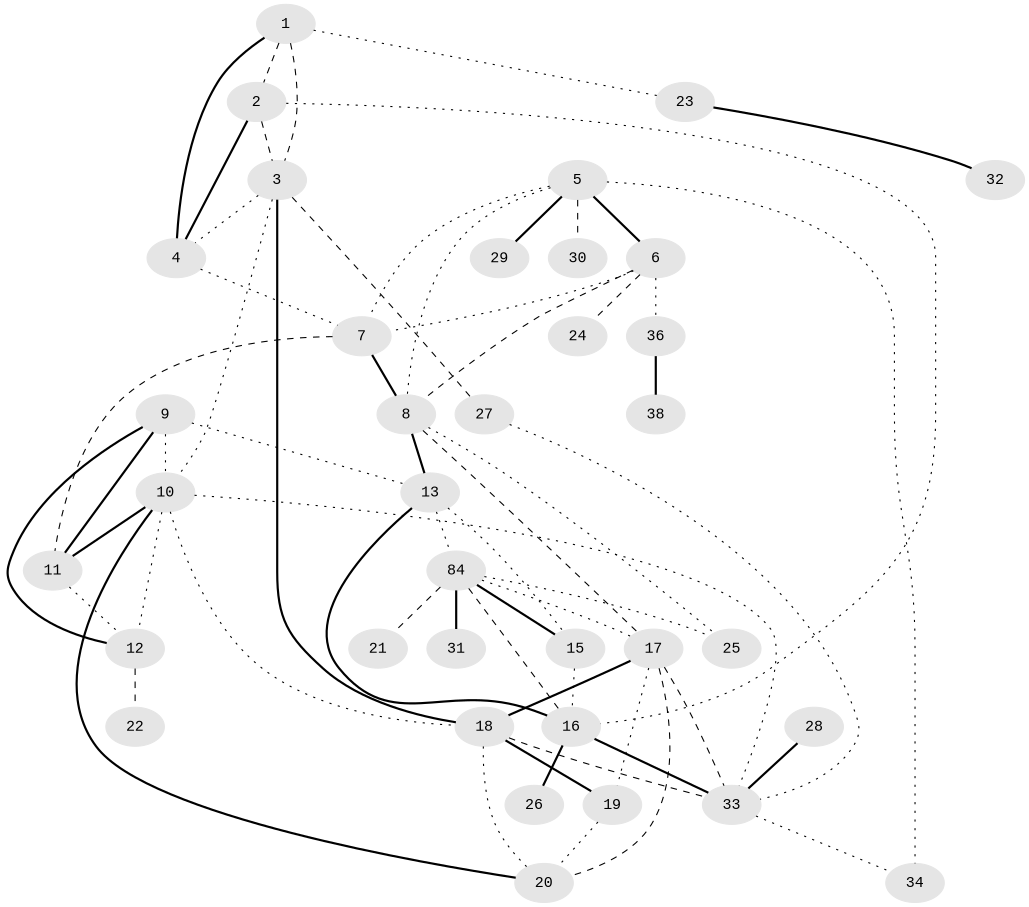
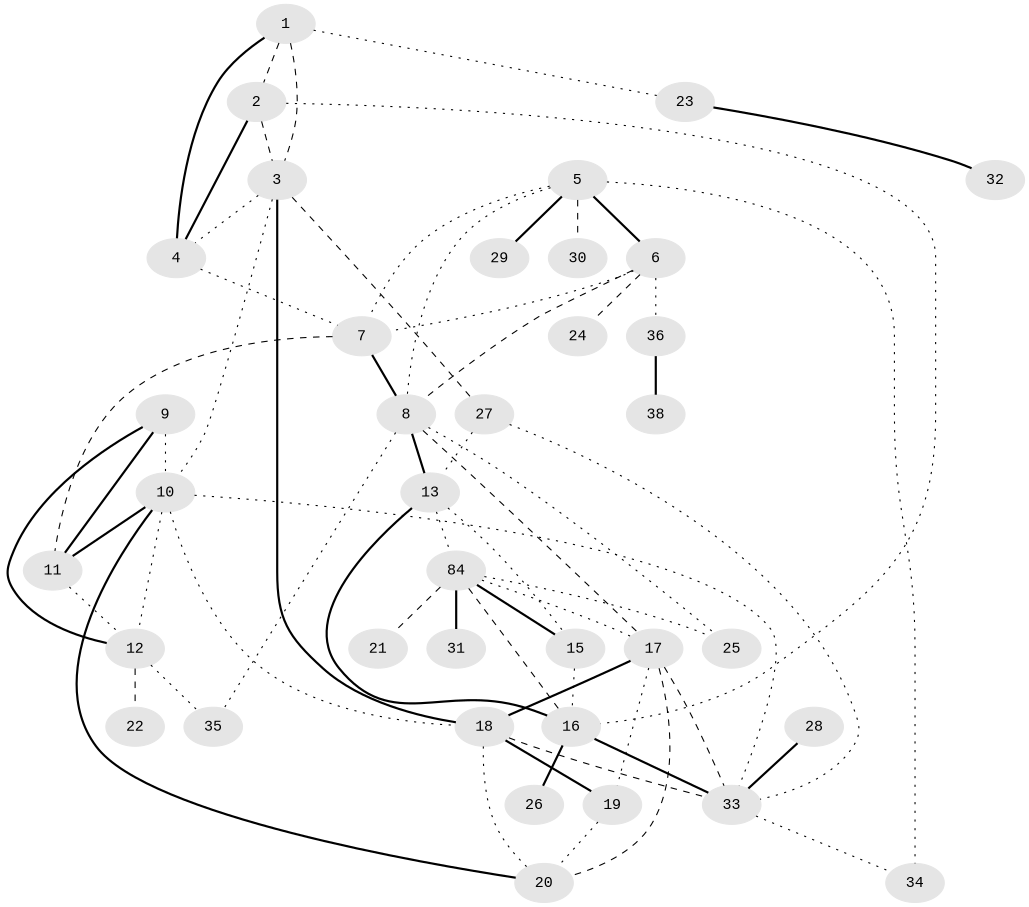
(298, 453) -> (458, 452)
none -> (213, 727)
